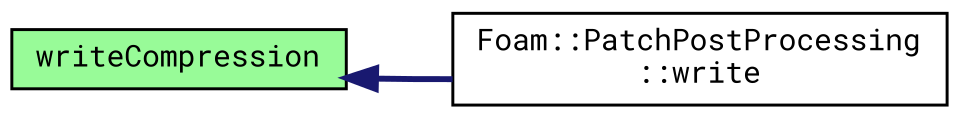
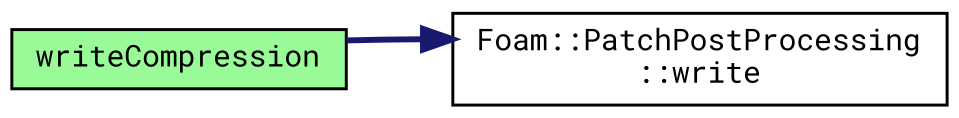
(414, 79) -> (384, 40)
